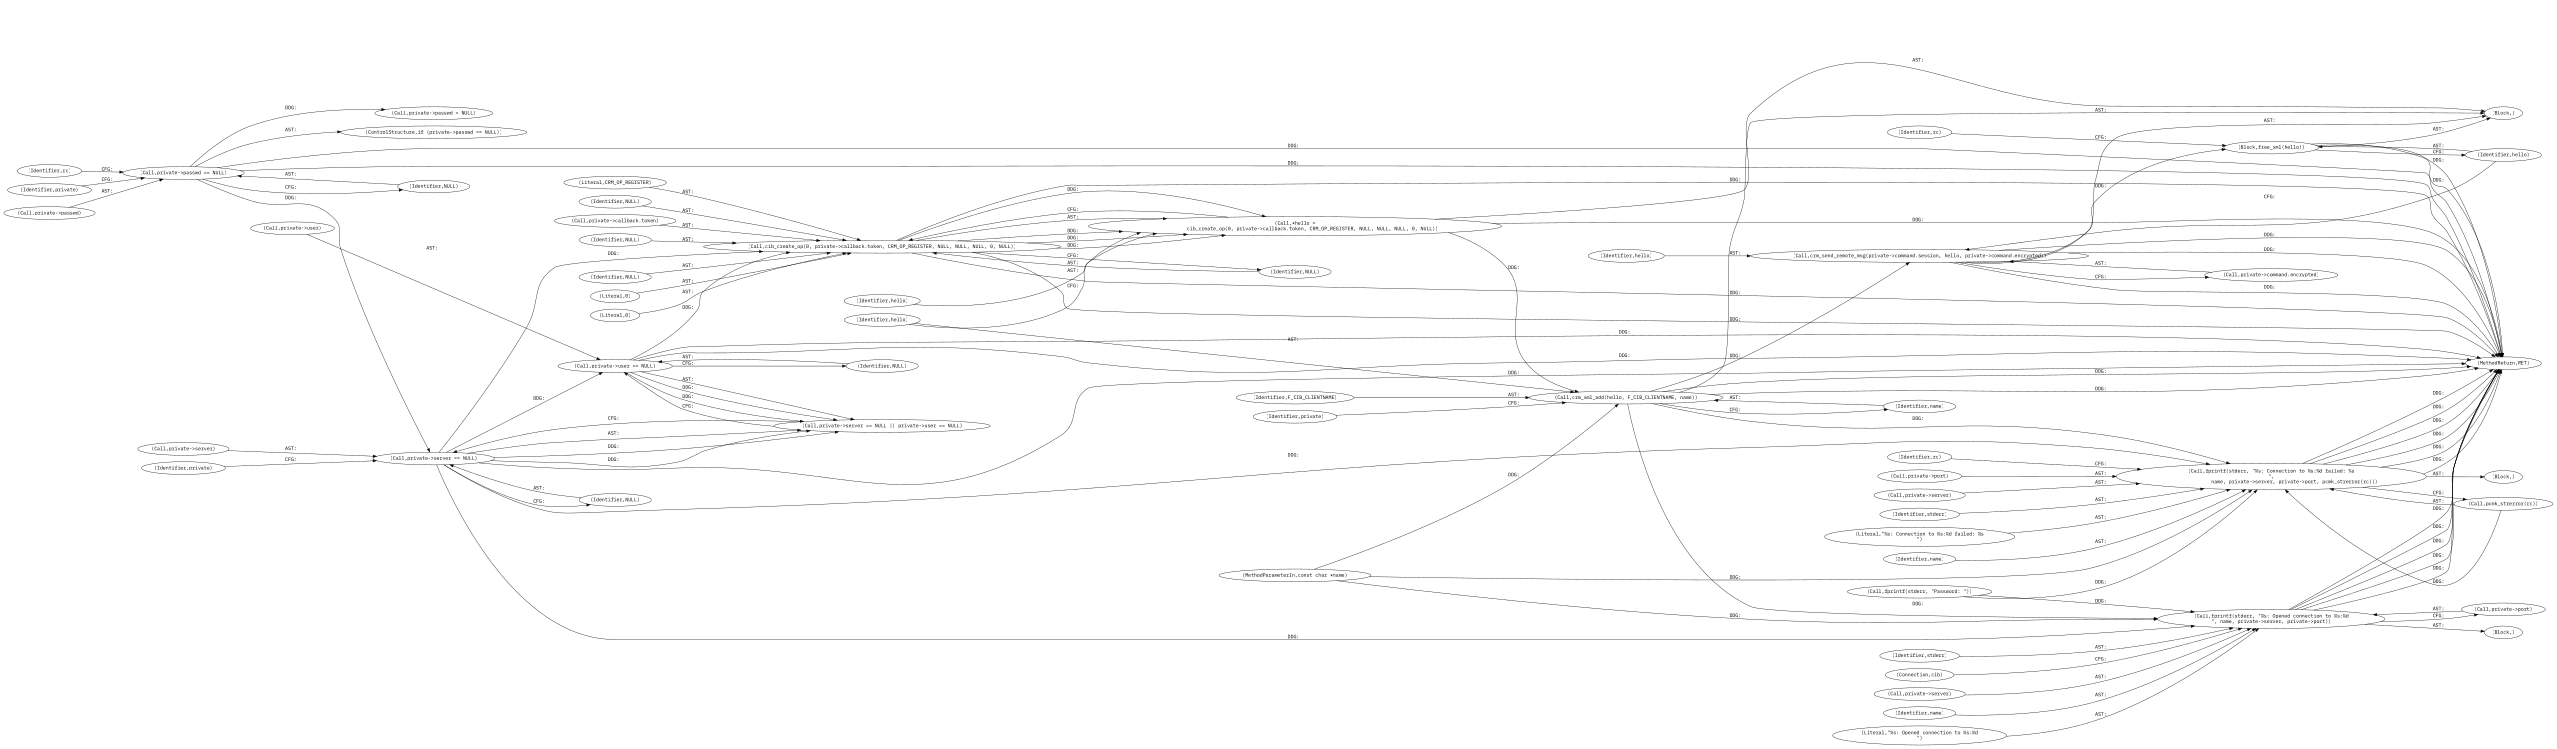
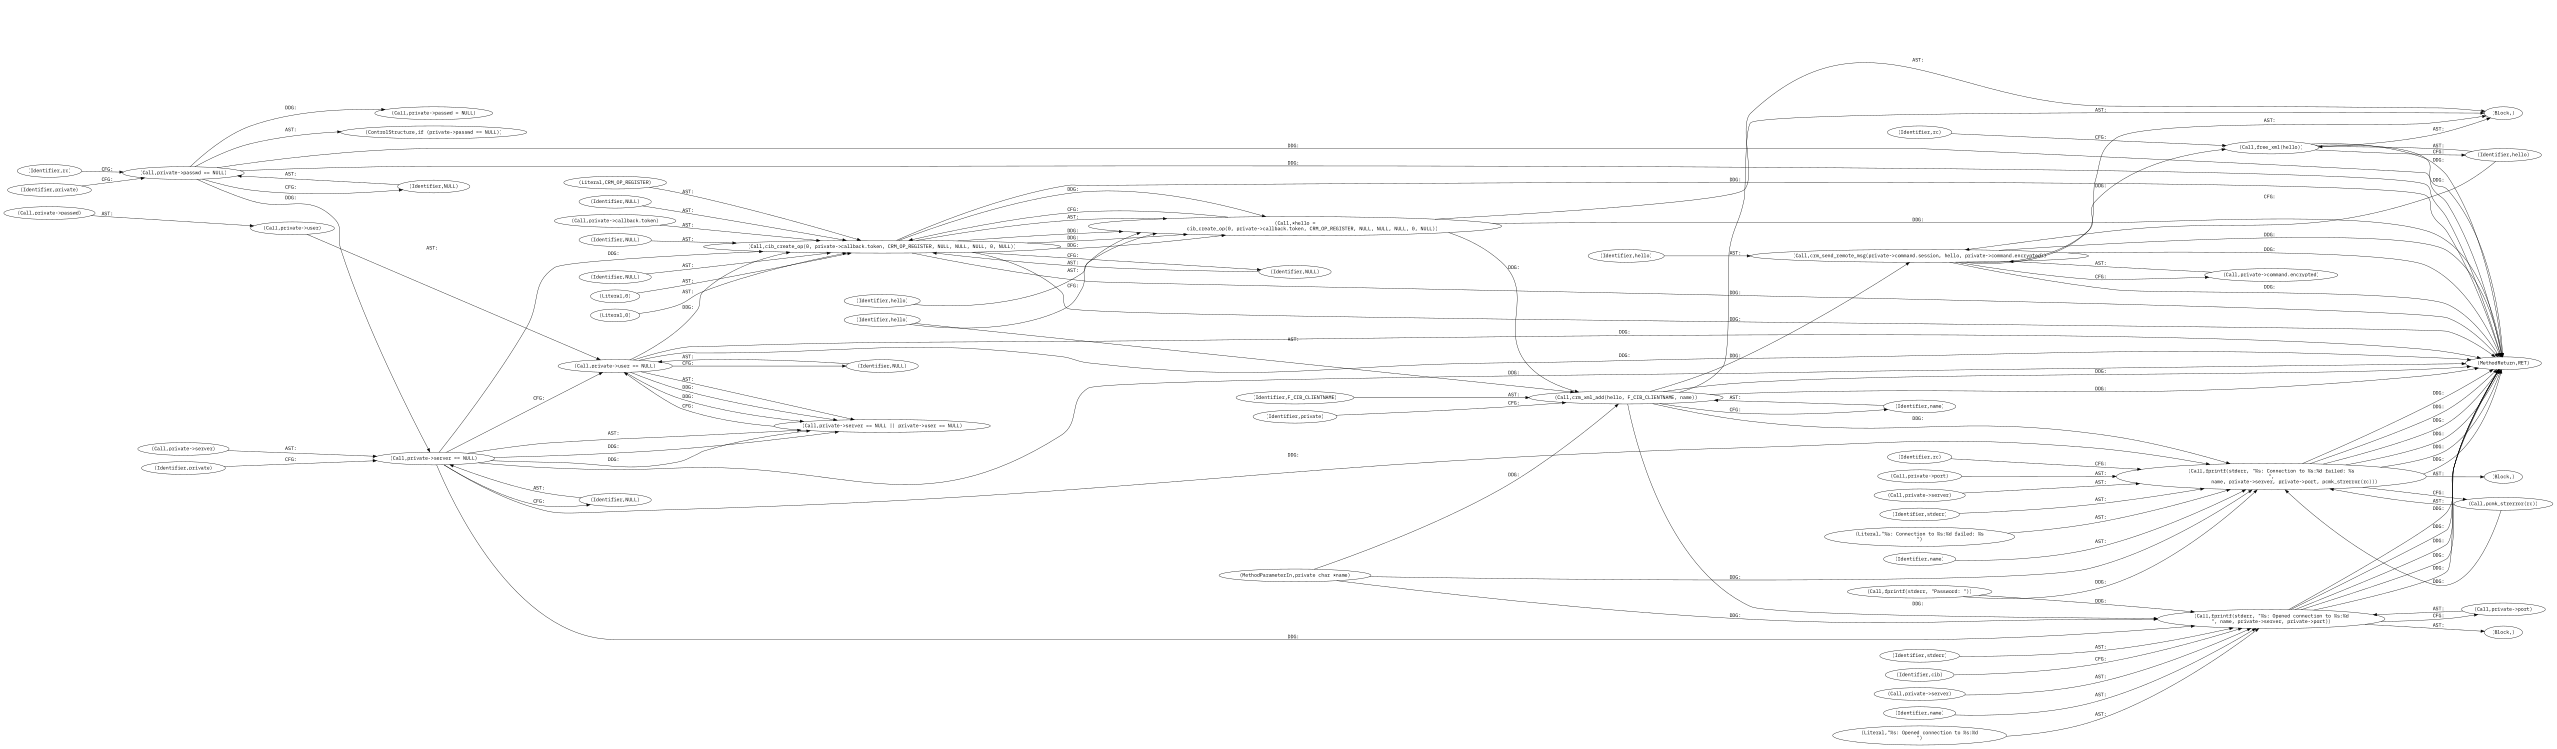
(2271, 148) -> (2271, 148)
(114, 194) -> (171, 221)
(541, 398) -> (541, 398)
(627, 423) -> none
(1295, 575) -> (1295, 575)
(1920, 675) -> (1920, 675)
